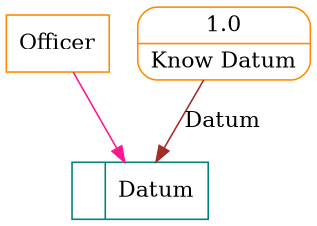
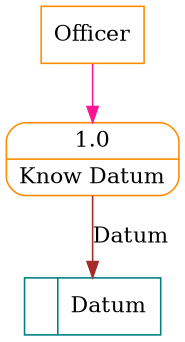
(95, 110) -> (93, 85)
